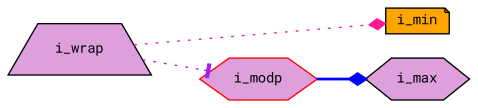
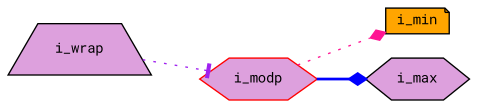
(252, 35) -> (334, 52)
